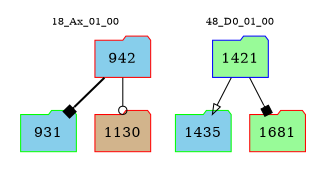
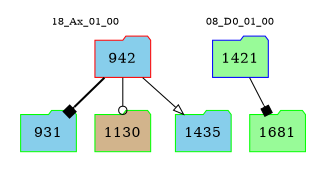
(240, 22) -> (240, 22)
(224, 91) -> (153, 87)
(123, 133) -> (123, 133)
(278, 133) -> (278, 133)
